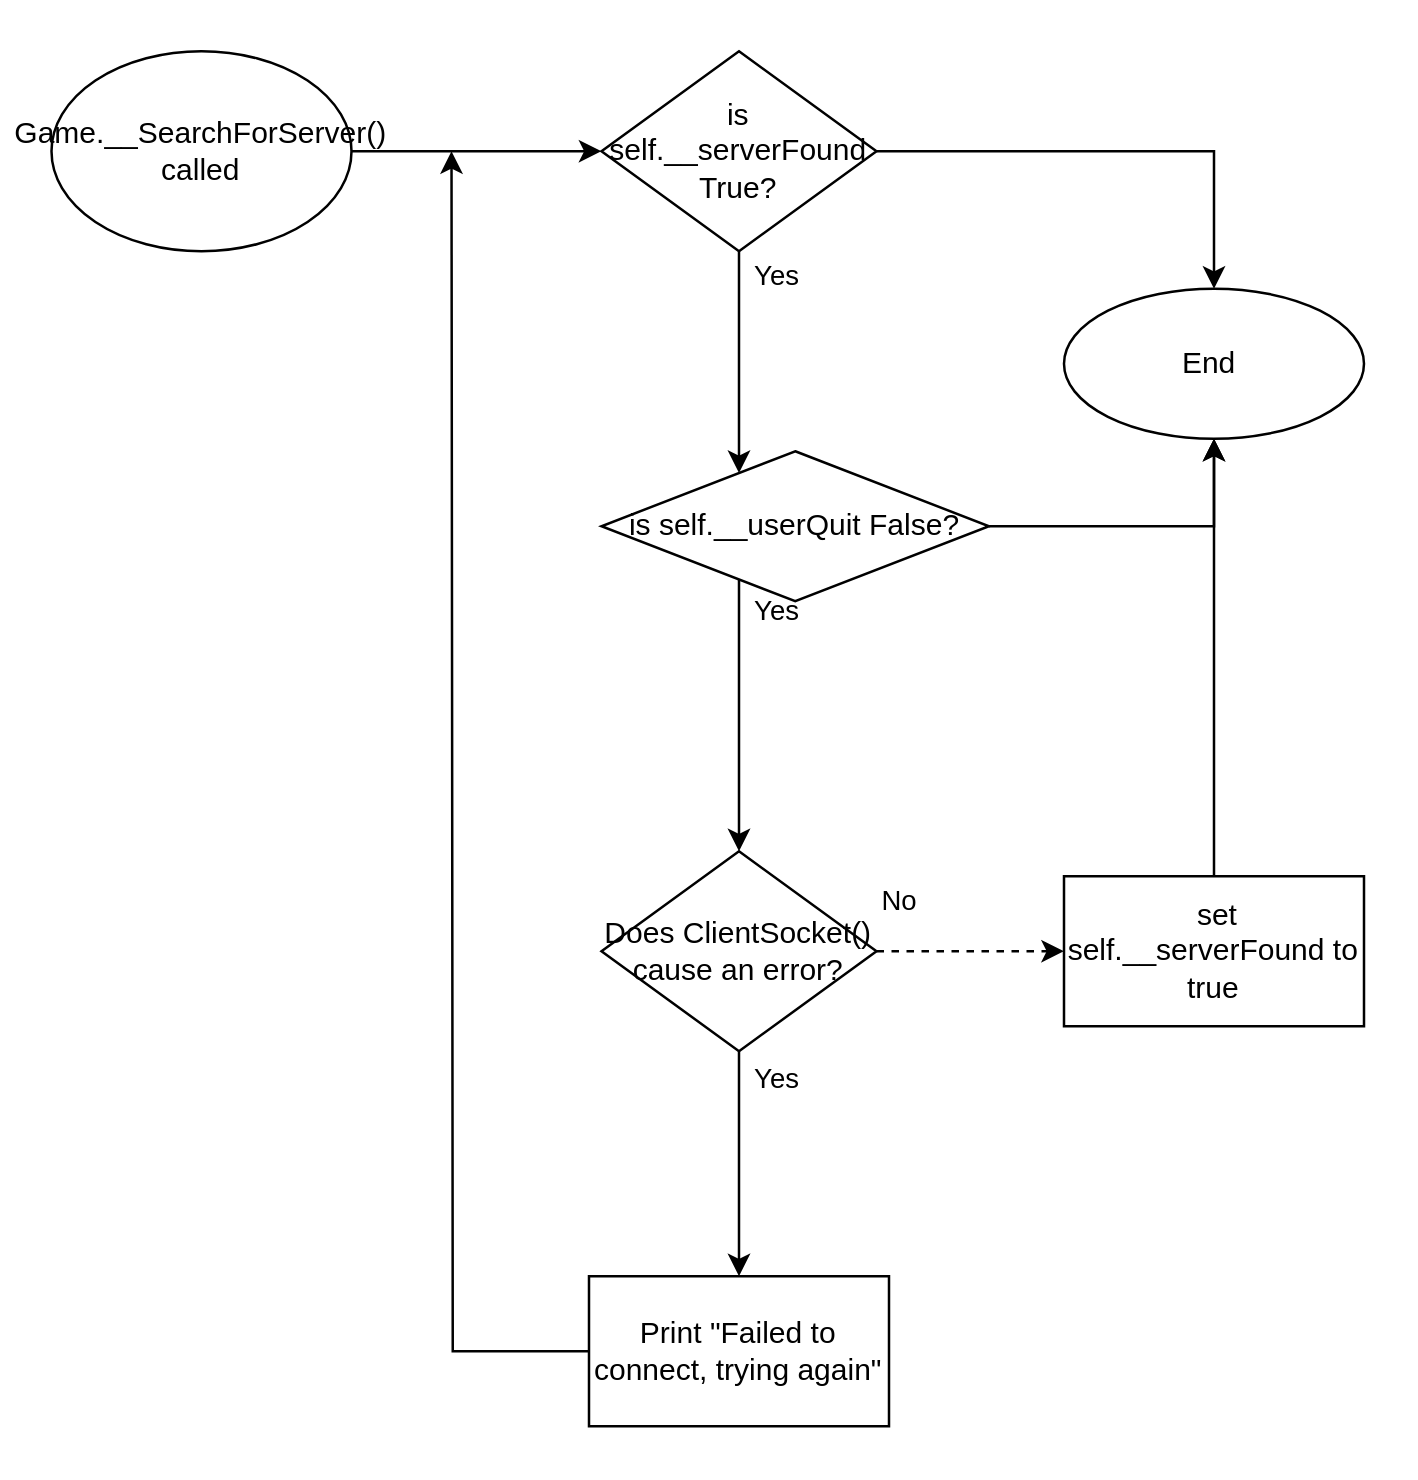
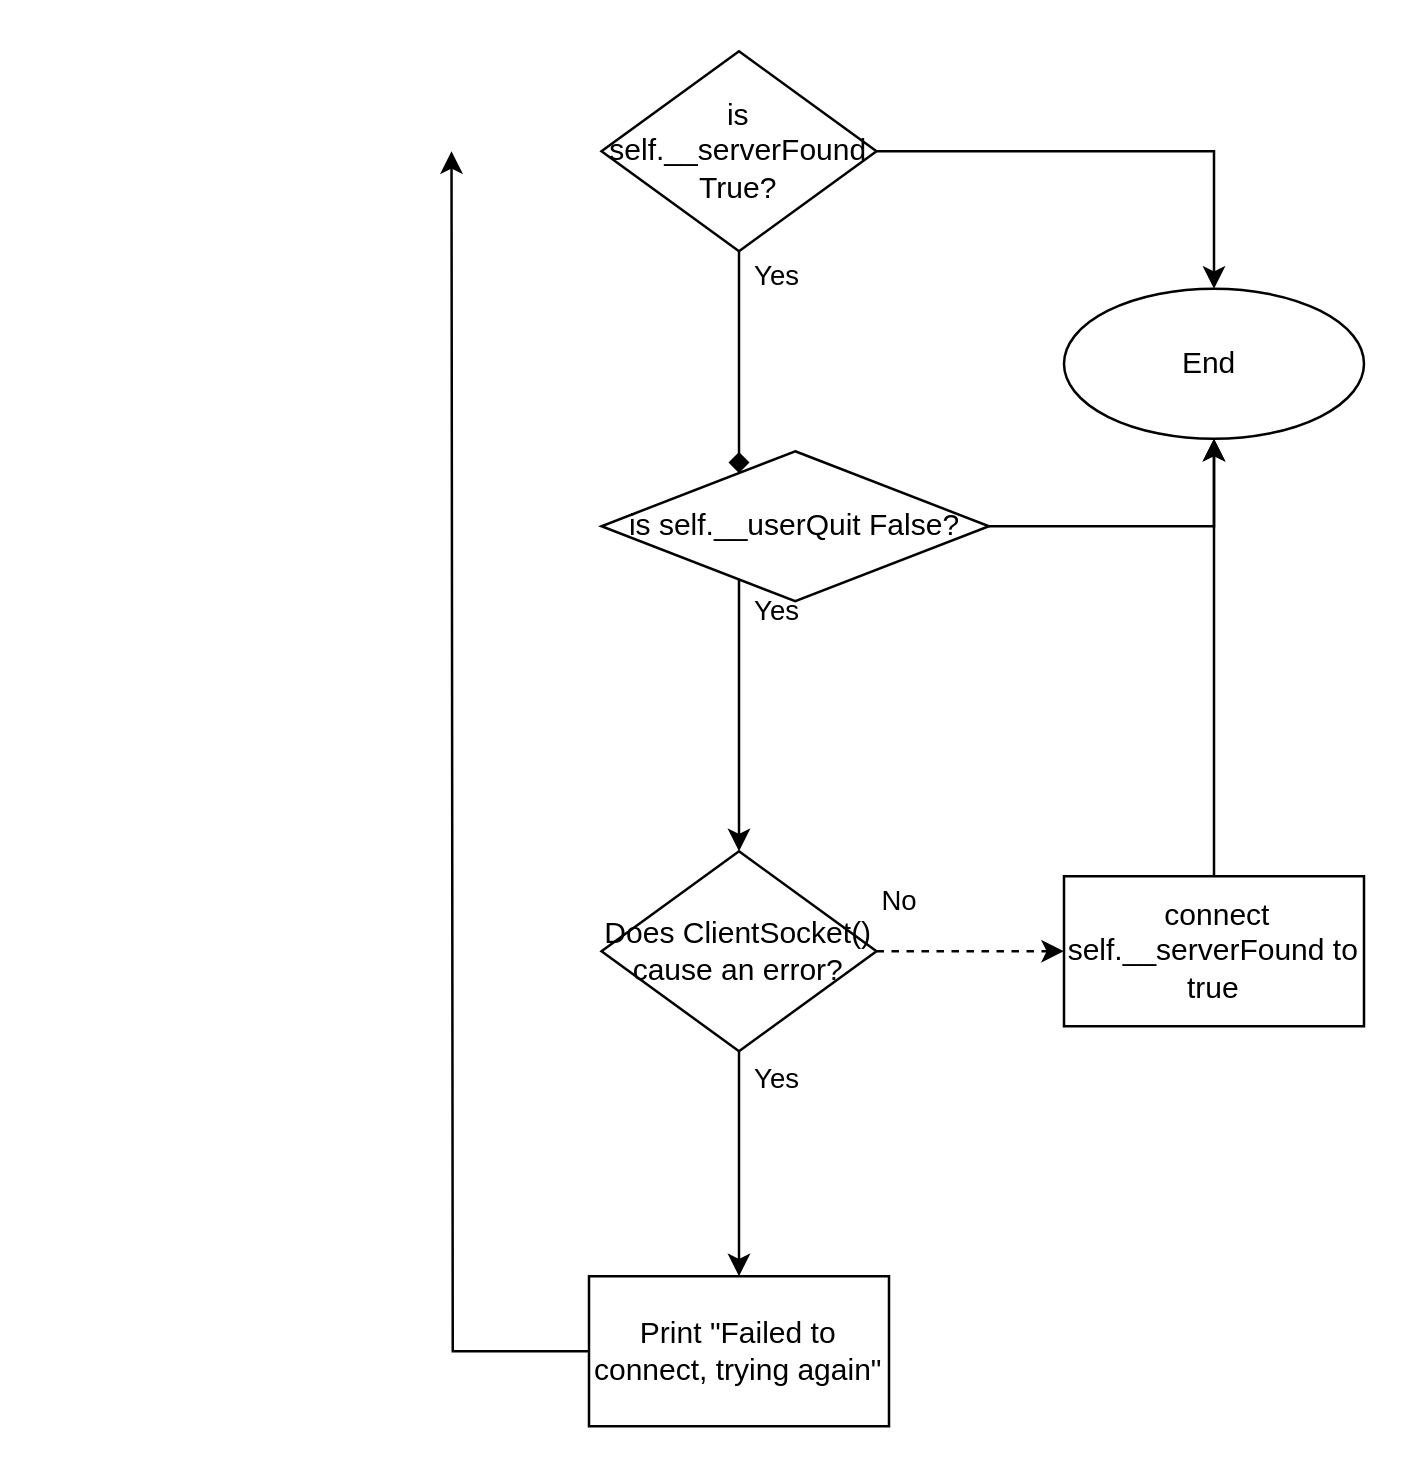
(201, 151) -> none
(468, 151) -> none
(739, 453) -> (739, 452)
(1214, 951) -> (1214, 951)
